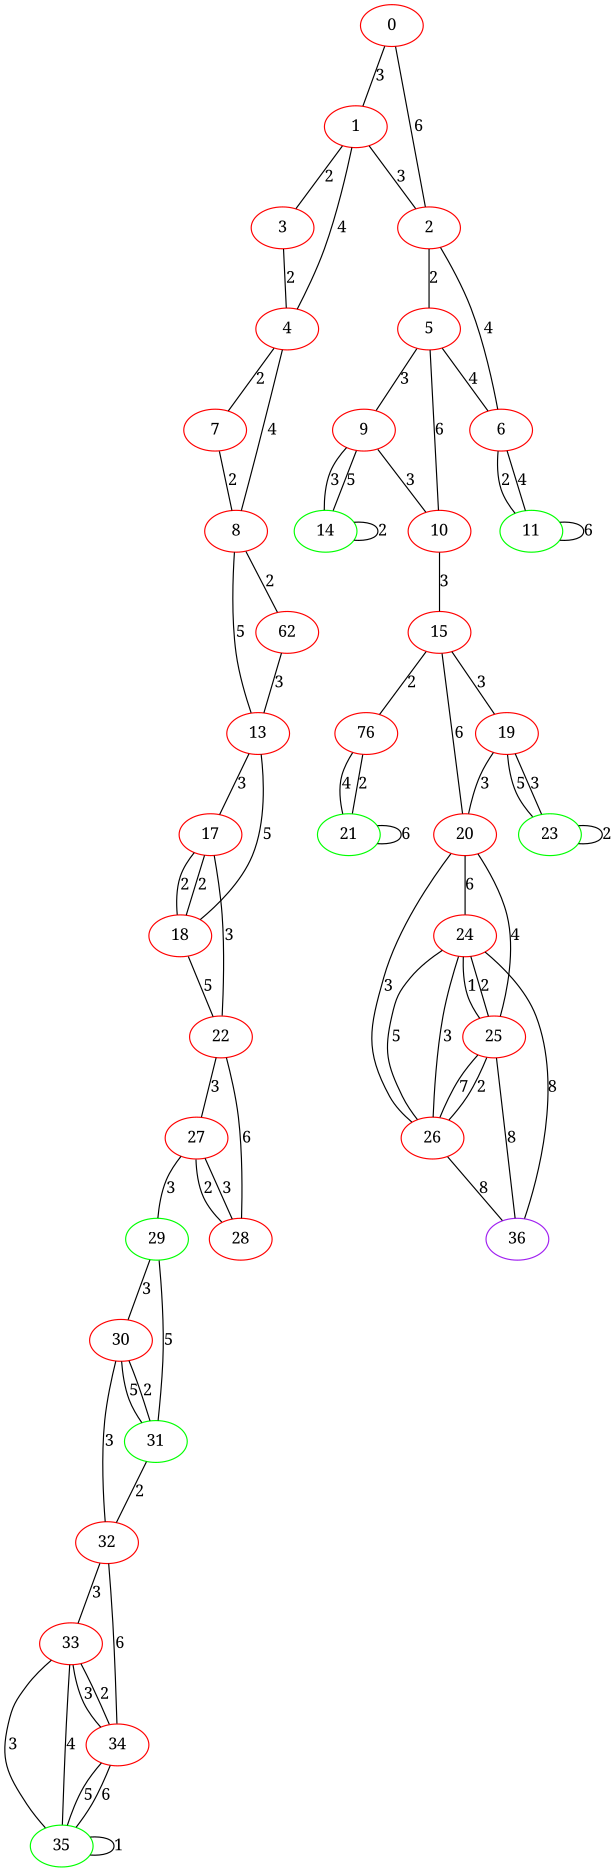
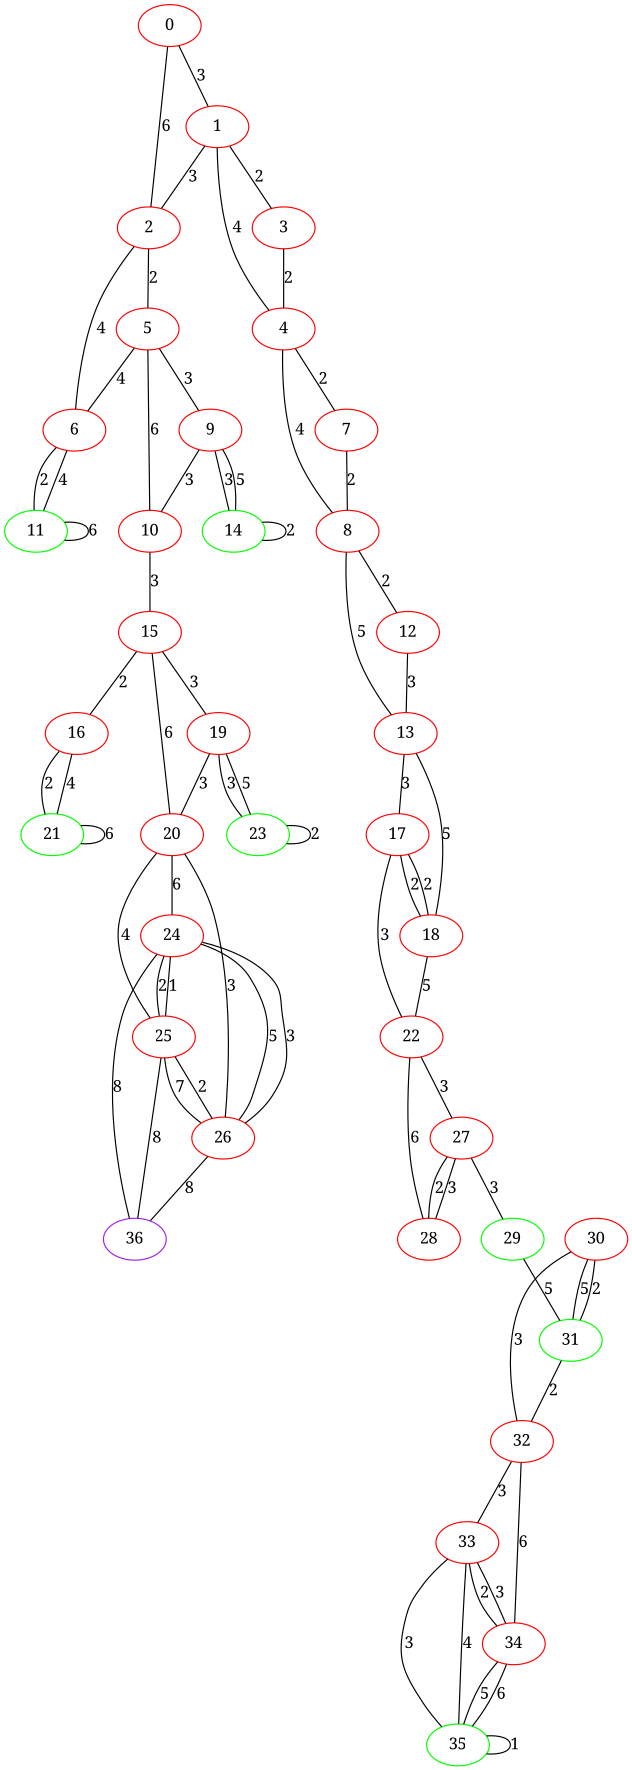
(287, 632) -> (408, 632)
(366, 734) -> (77, 734)
(139, 1290) -> none
